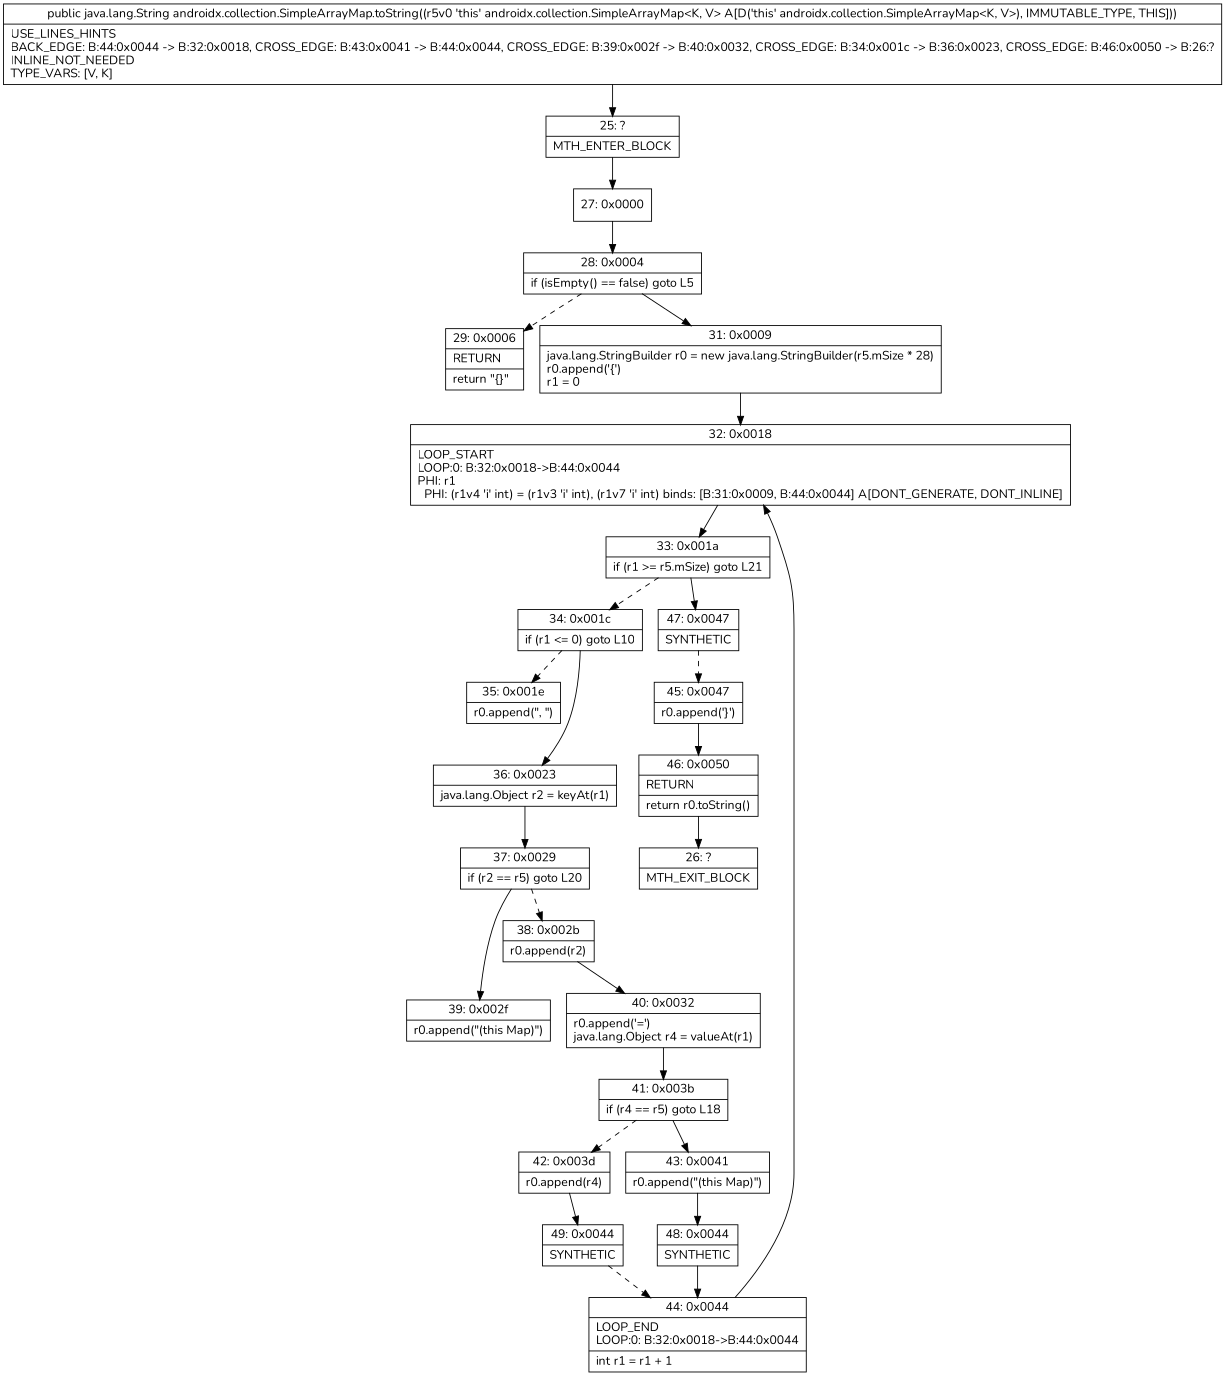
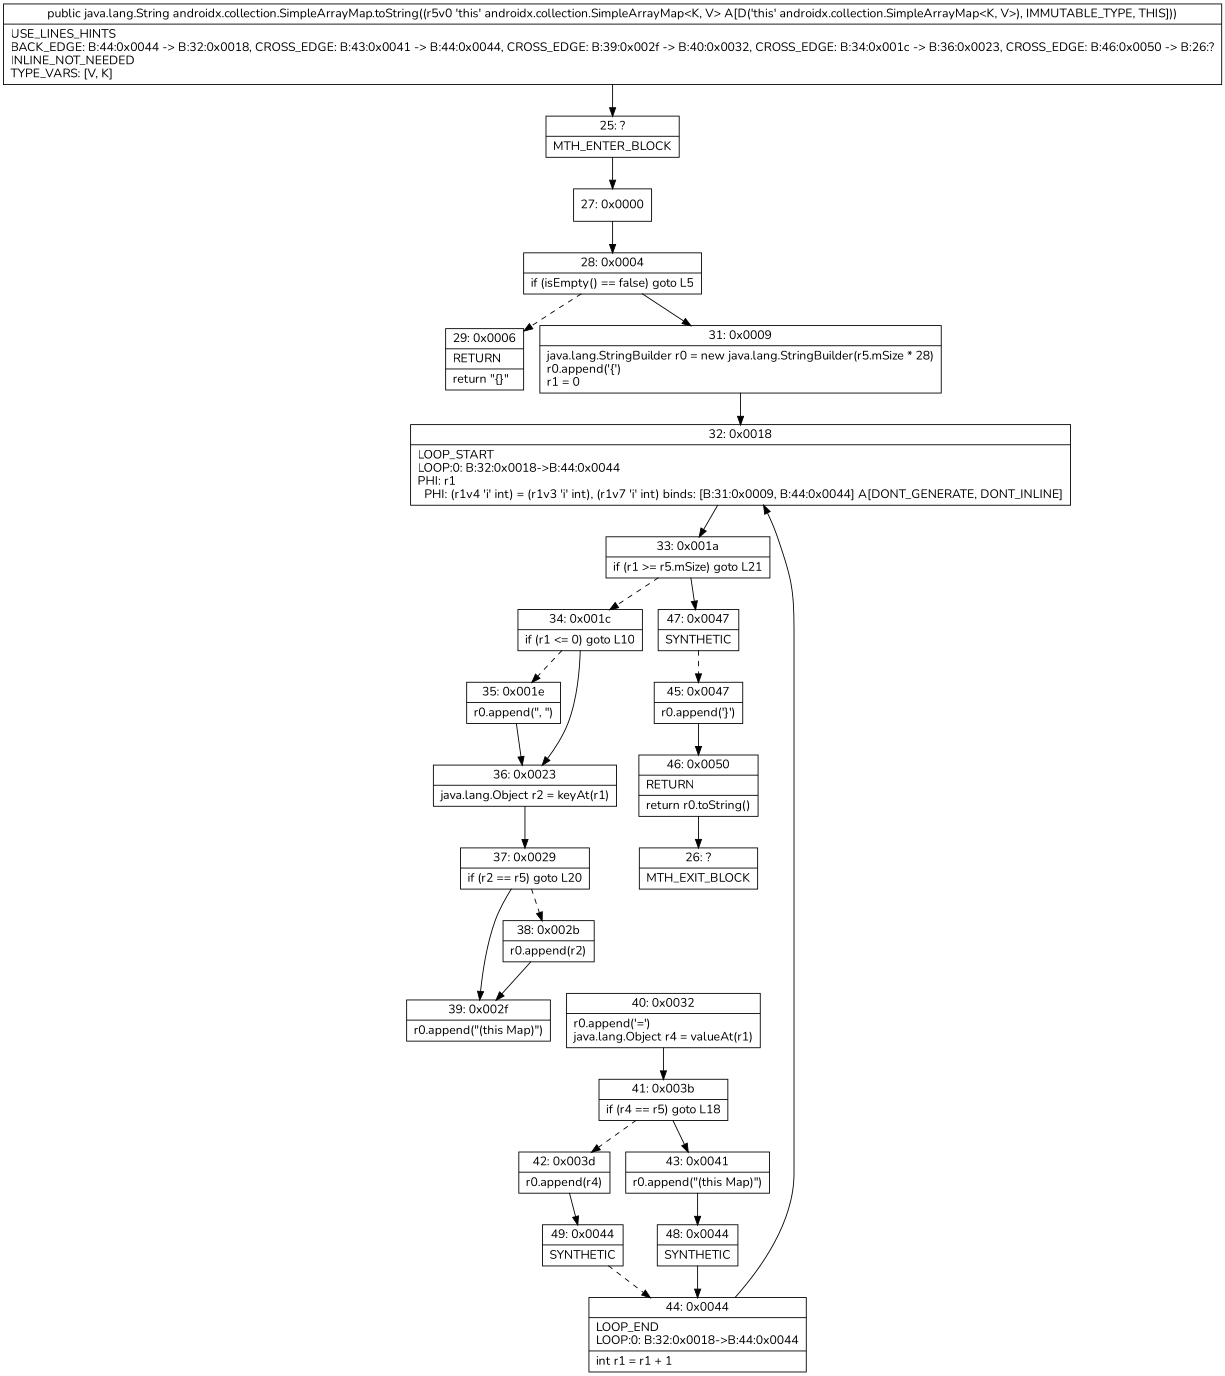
none -> (519, 740)
(597, 975) -> (516, 978)
